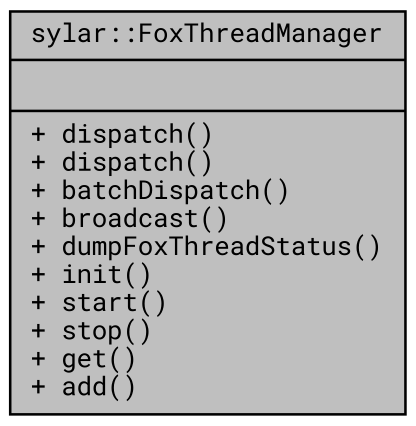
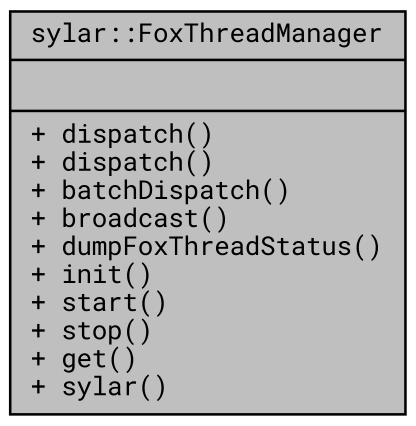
(85, 388) -> (101, 388)
